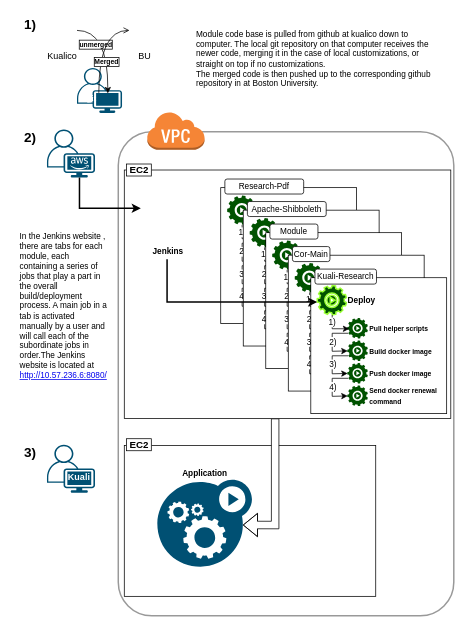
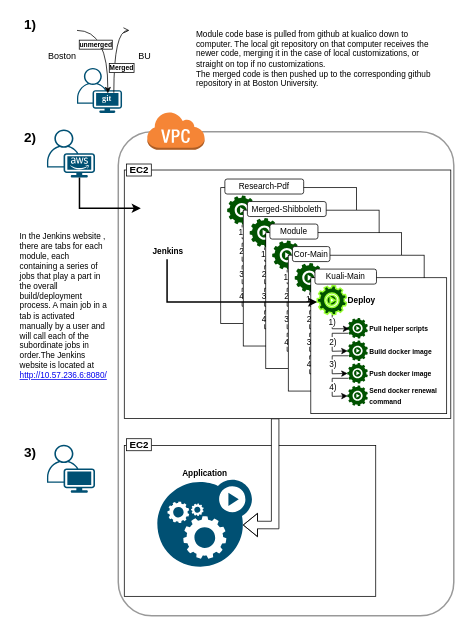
(62, 56) -> (62, 56)
(92, 98) -> (107, 98)
(287, 209) -> (287, 209)
(345, 276) -> (345, 276)
(79, 477) -> none
